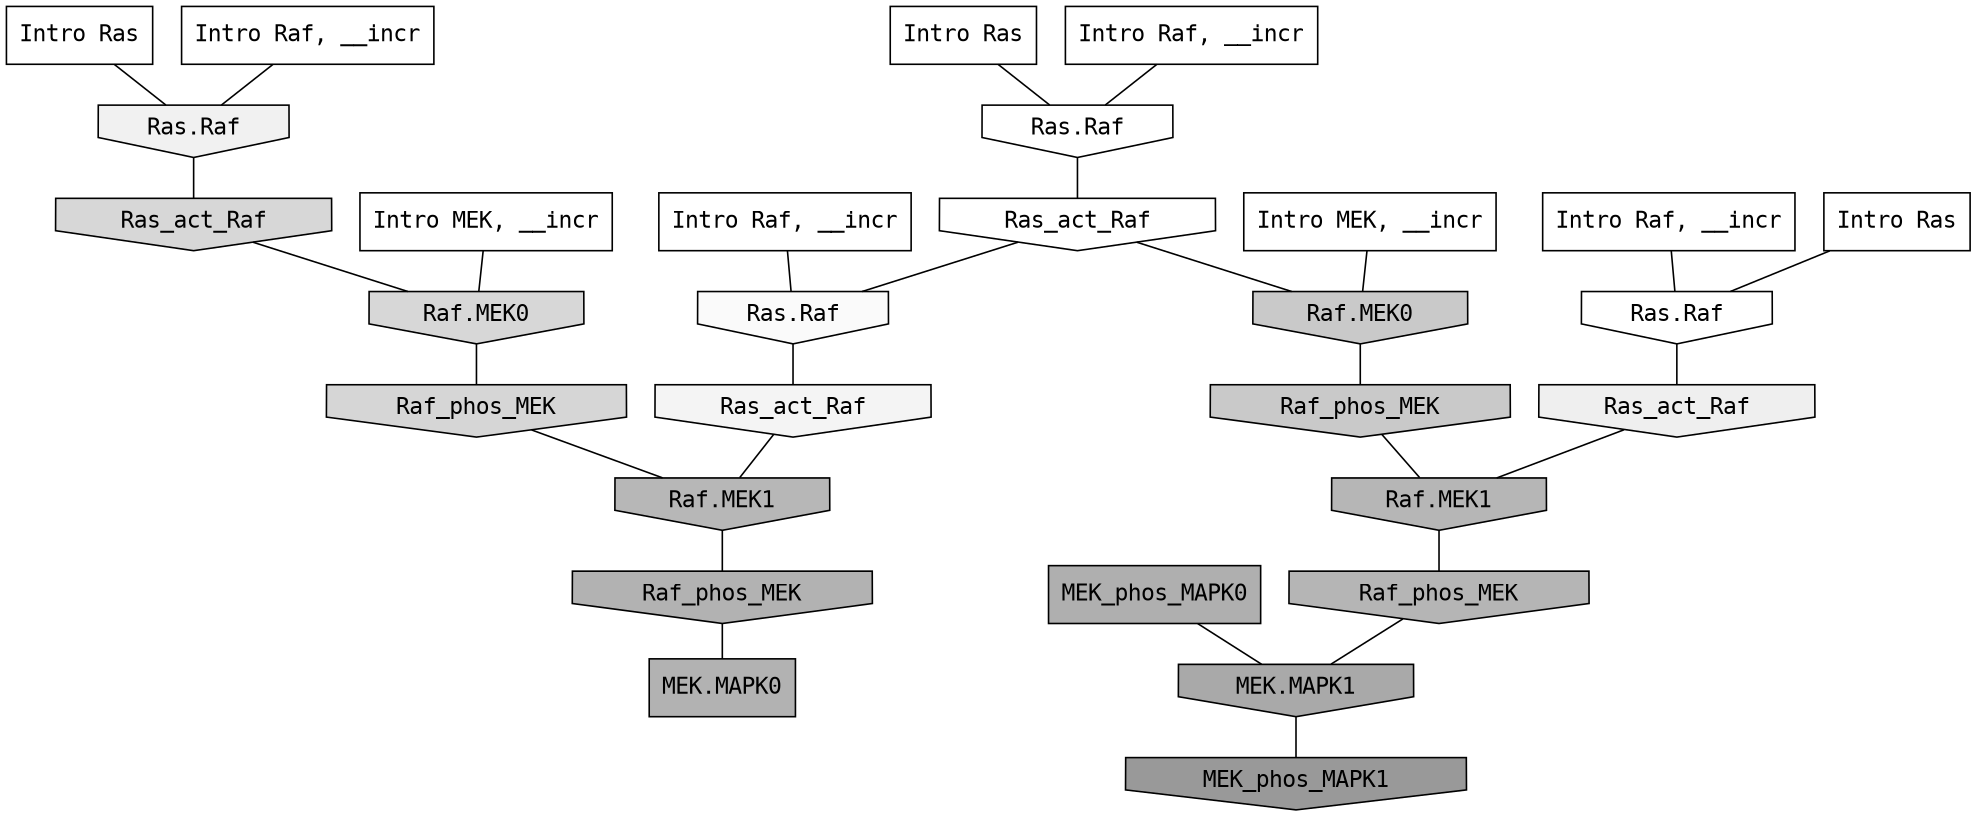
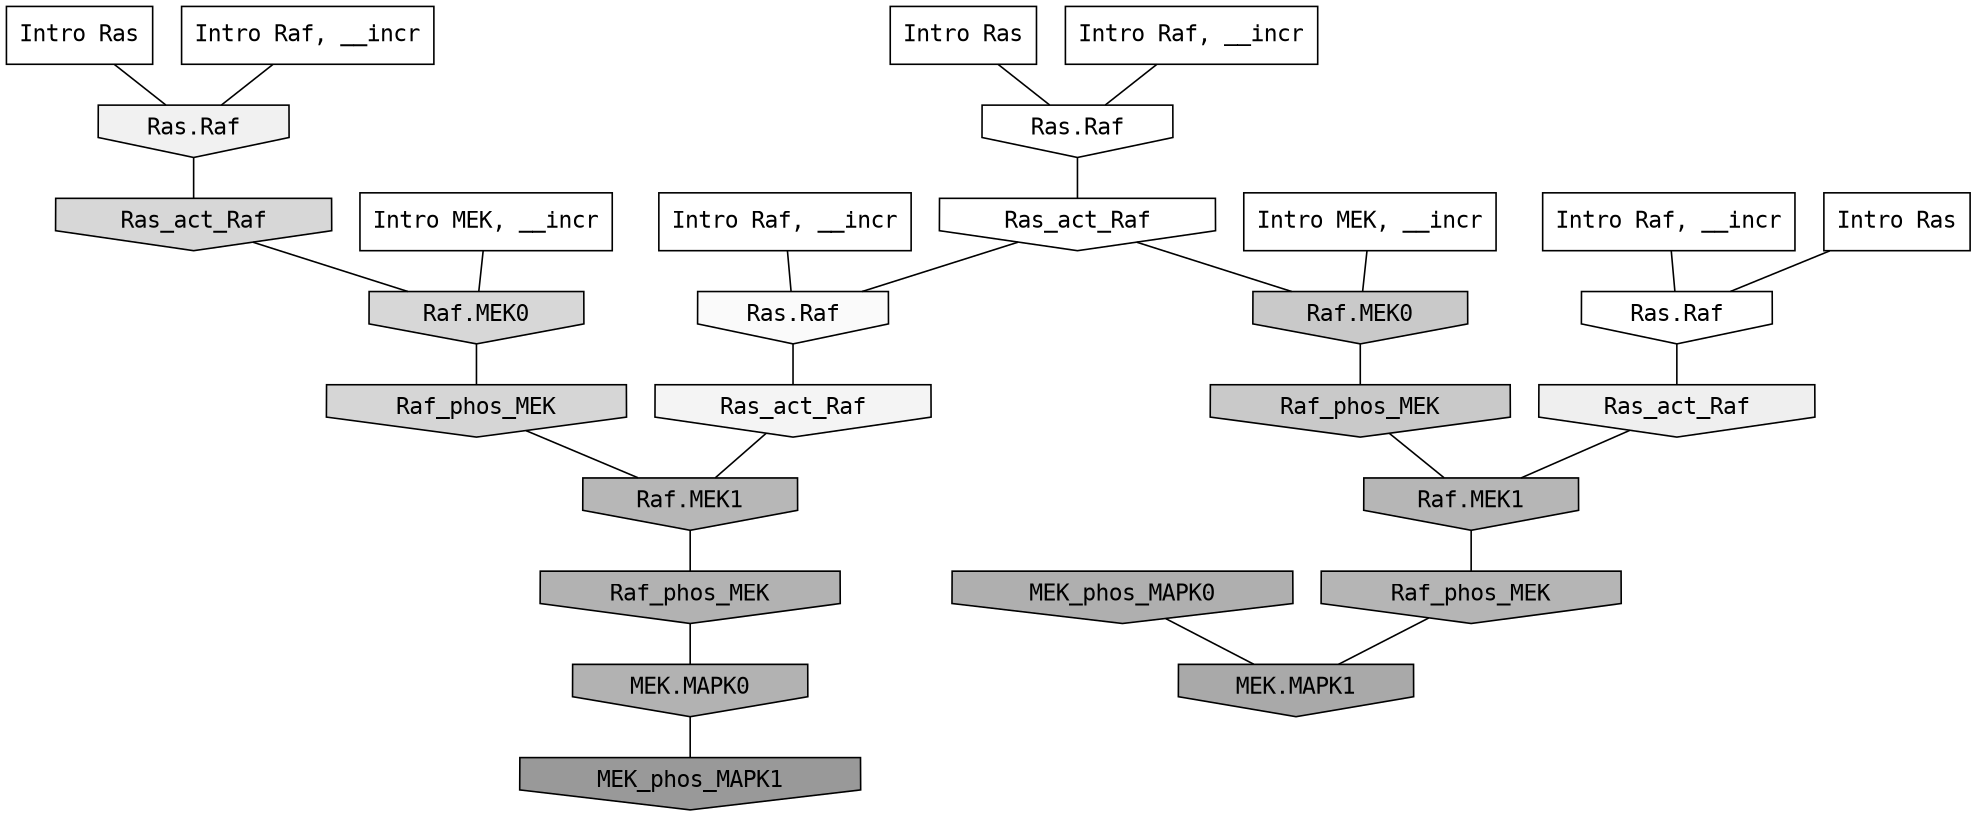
(1155, 595) -> (1122, 595)
(722, 688) -> (690, 688)
(1296, 737) -> (690, 737)
